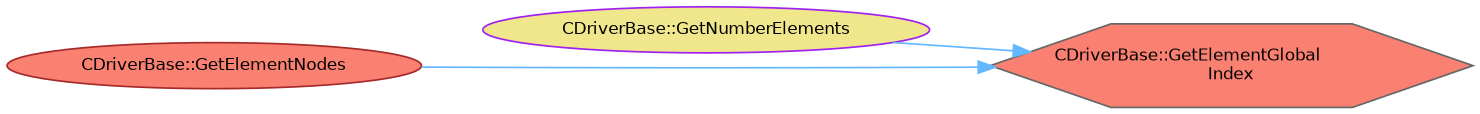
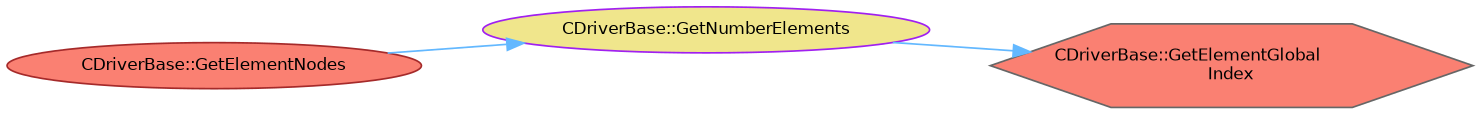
(700, 68) -> (447, 49)
